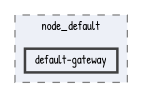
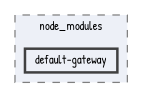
(71, 27) -> (71, 27)
